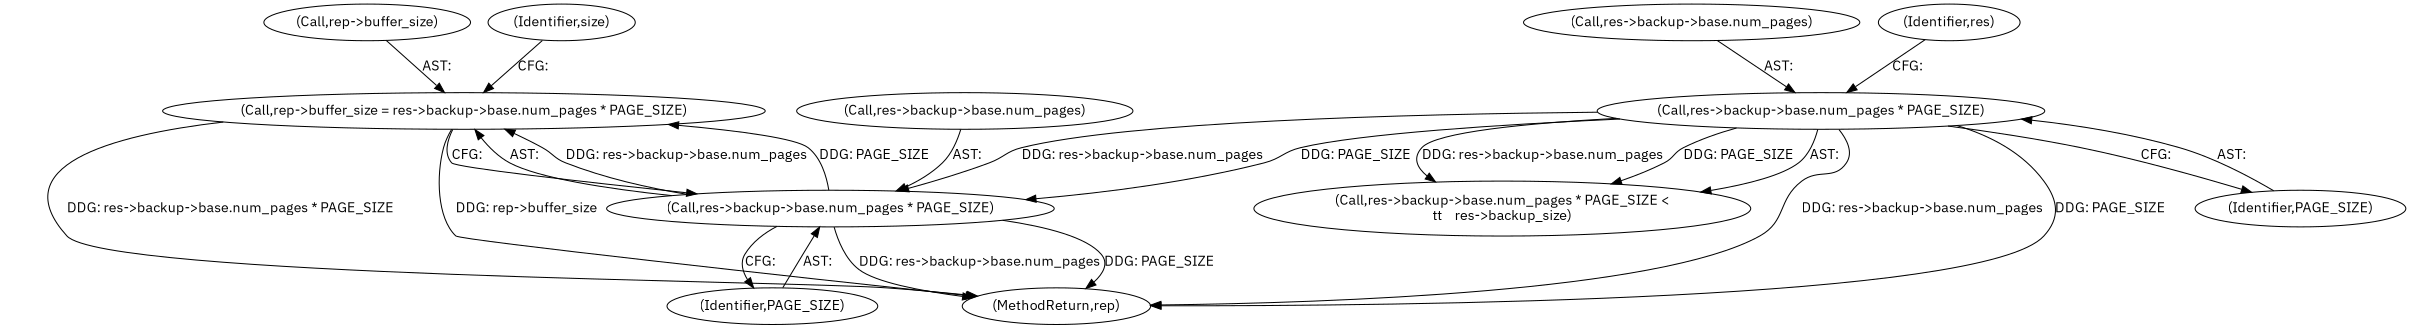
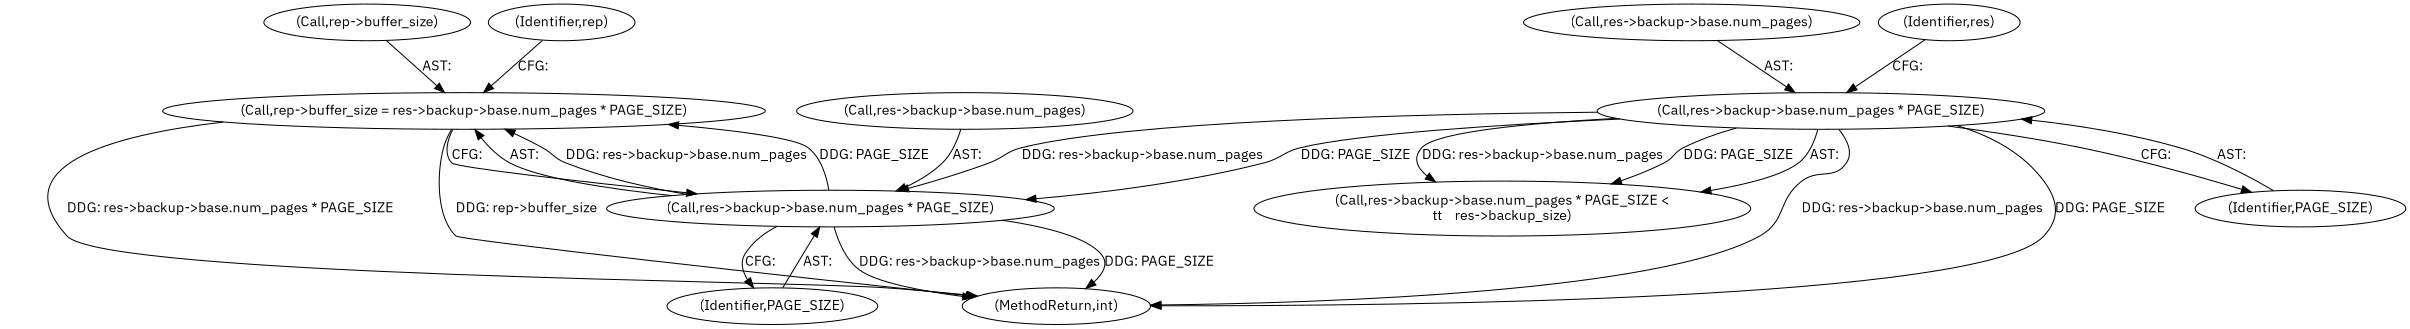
(562, 22) -> (562, 22)
(1056, 306) -> (1056, 306)
